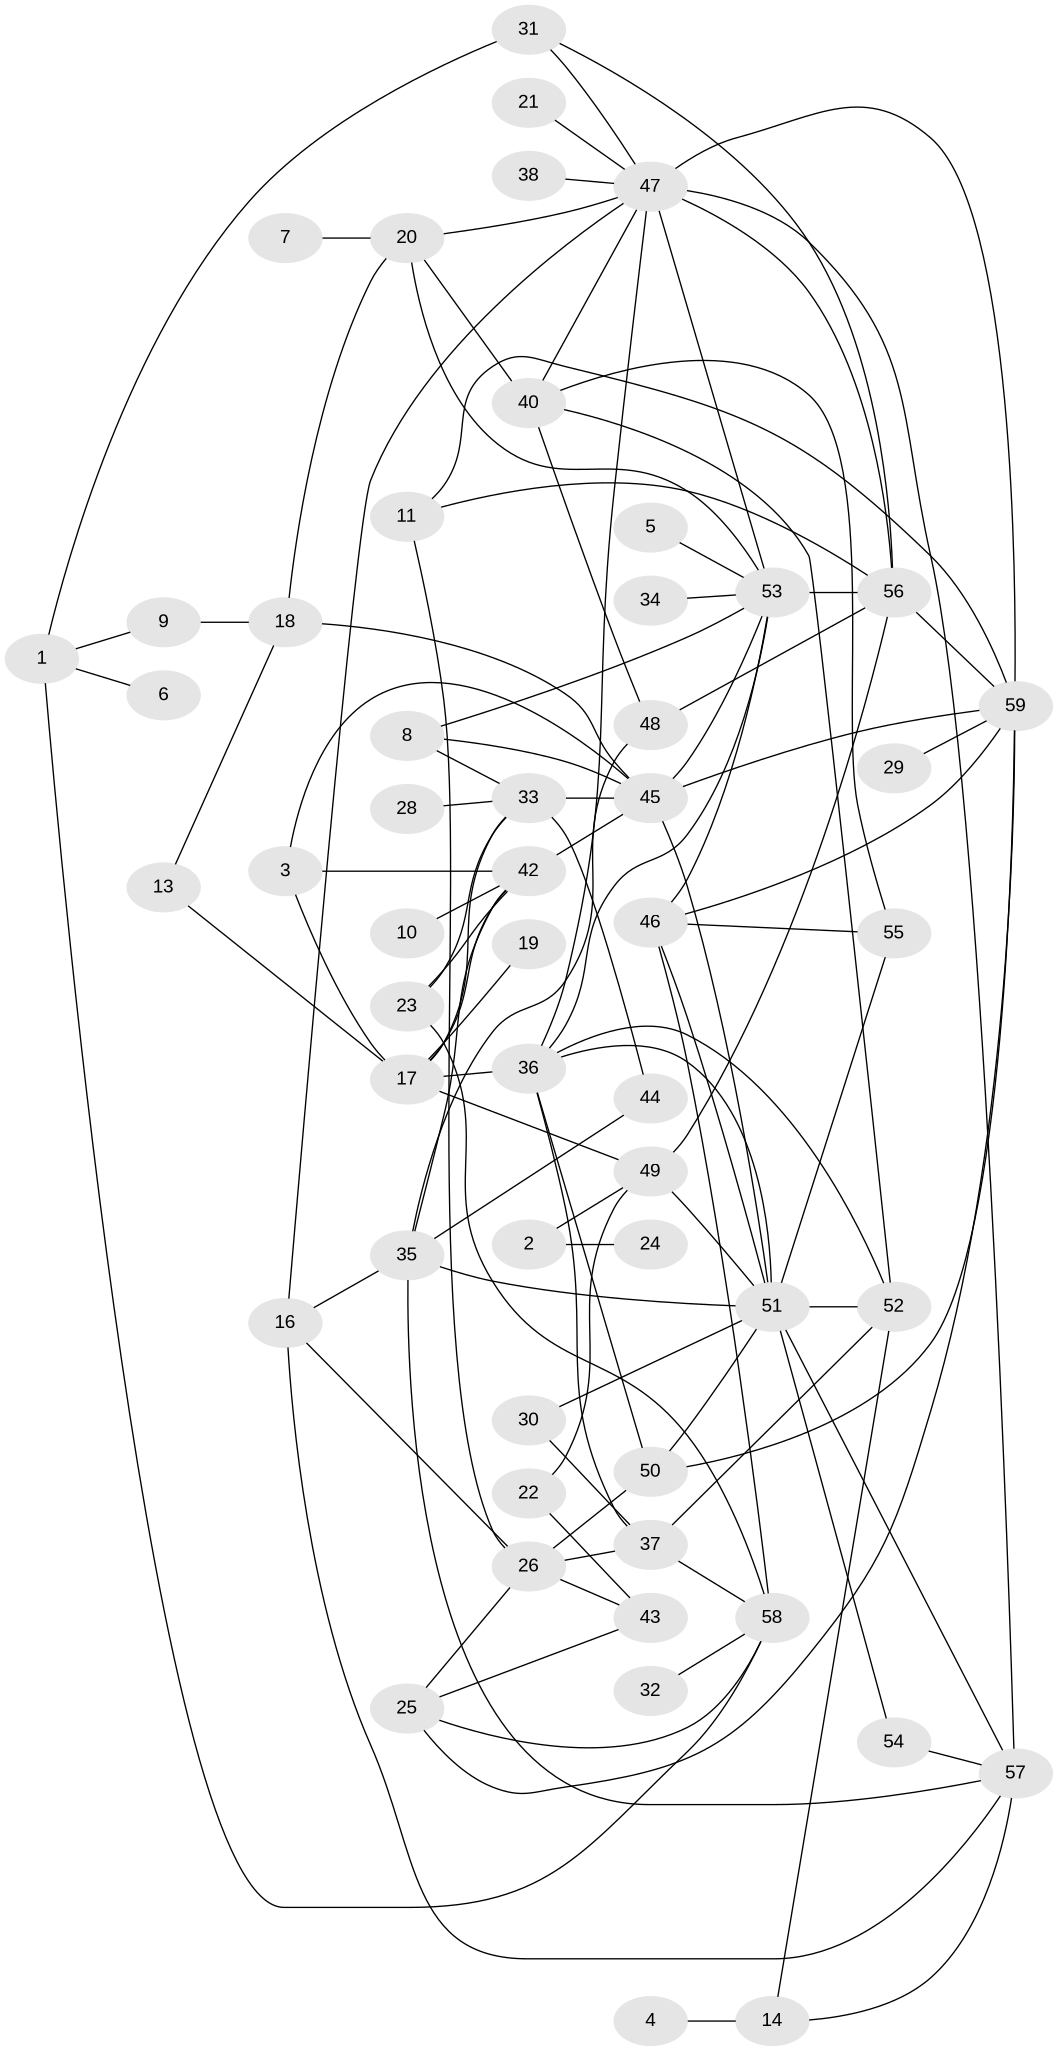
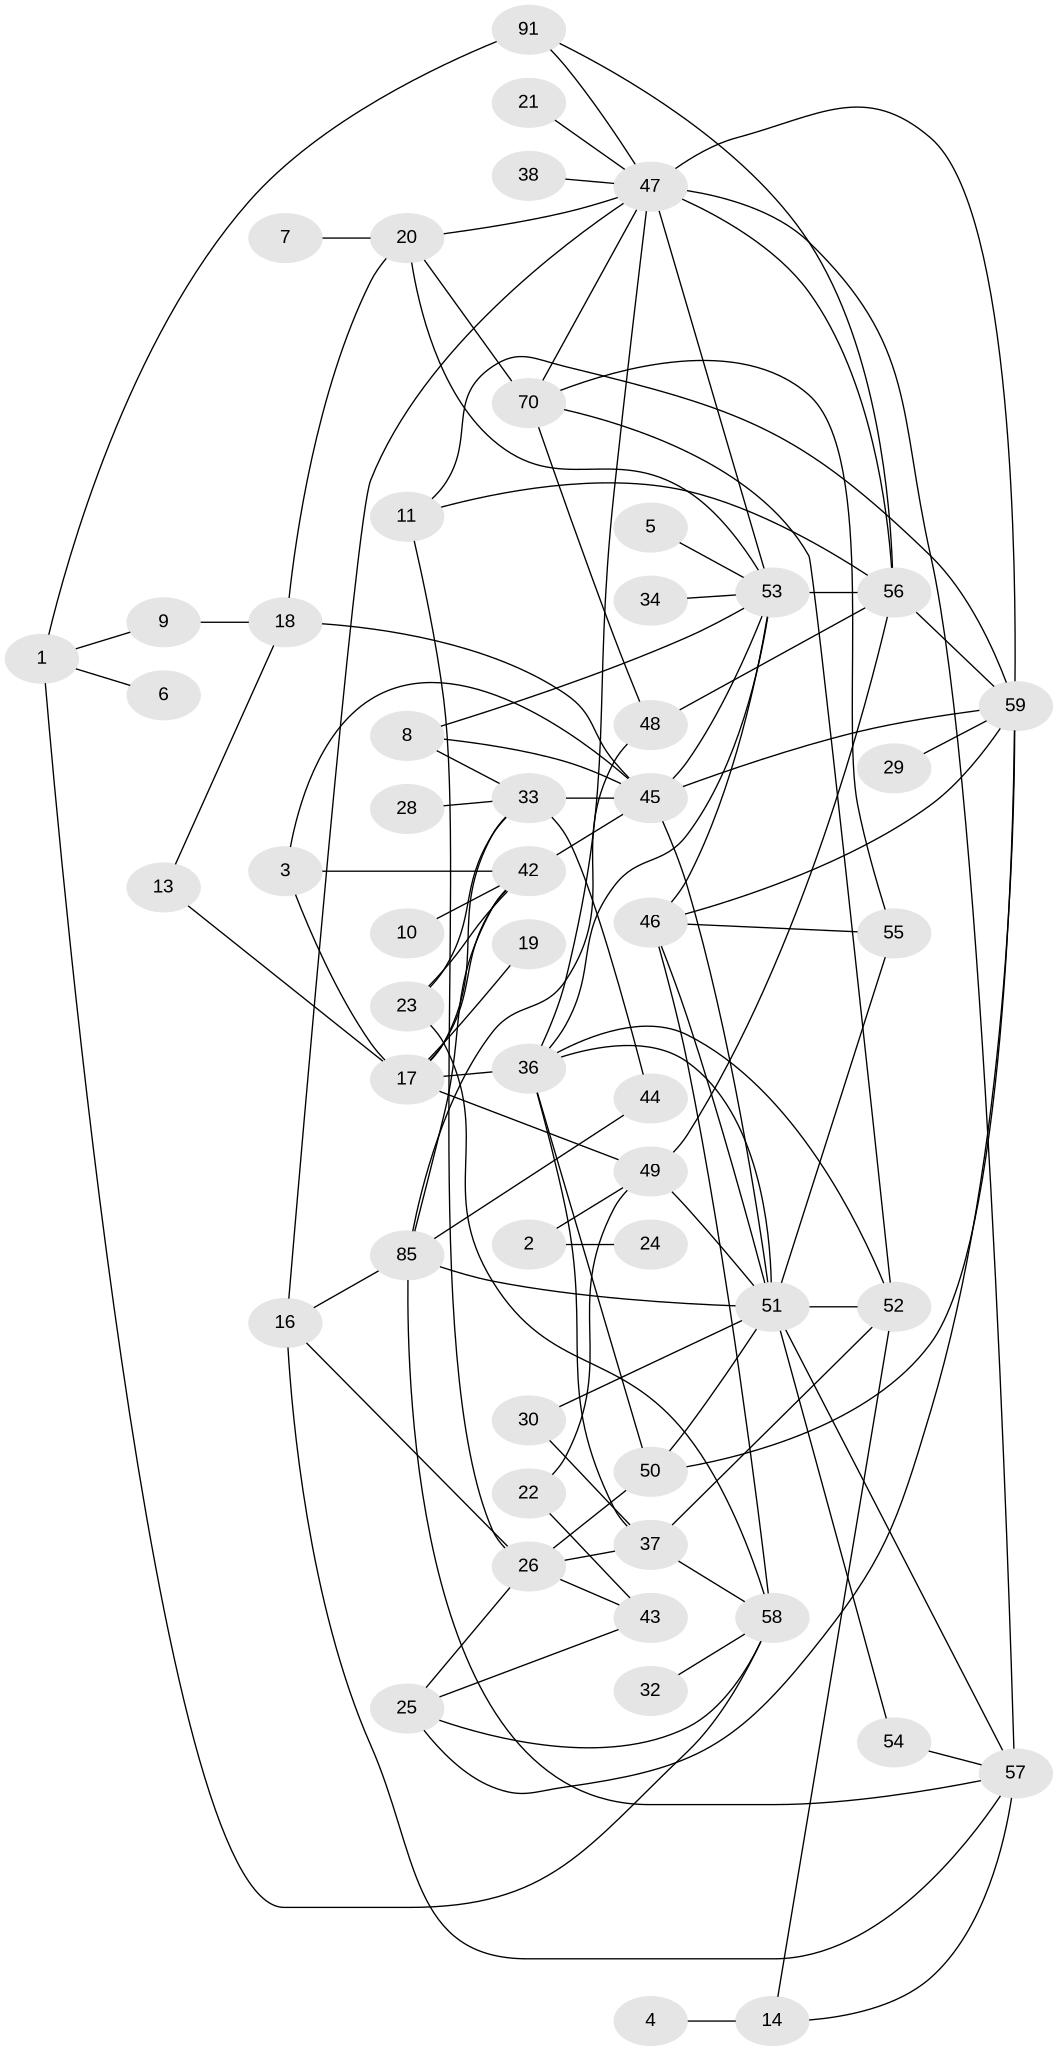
(529, 30) -> (529, 30)
(529, 403) -> (529, 403)
(407, 1255) -> (407, 1255)
